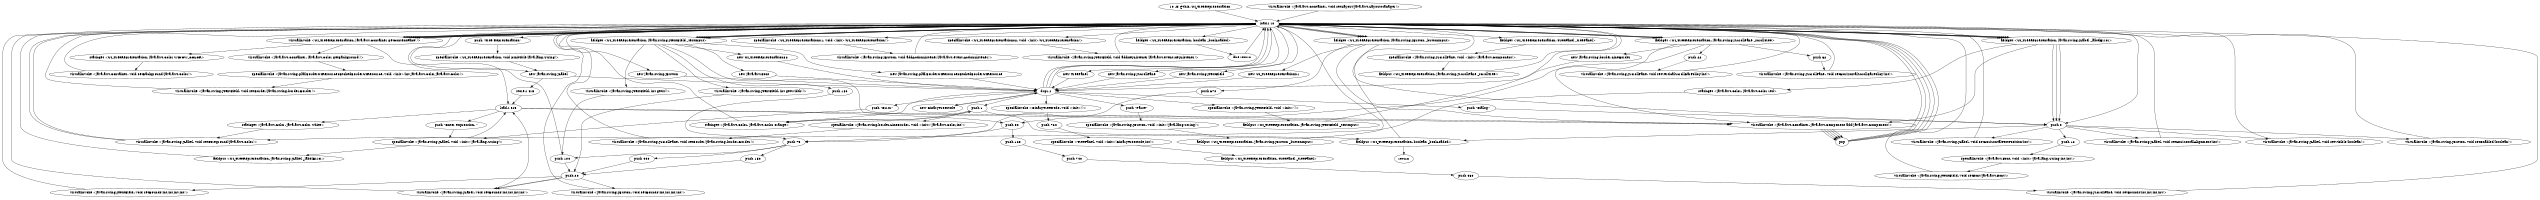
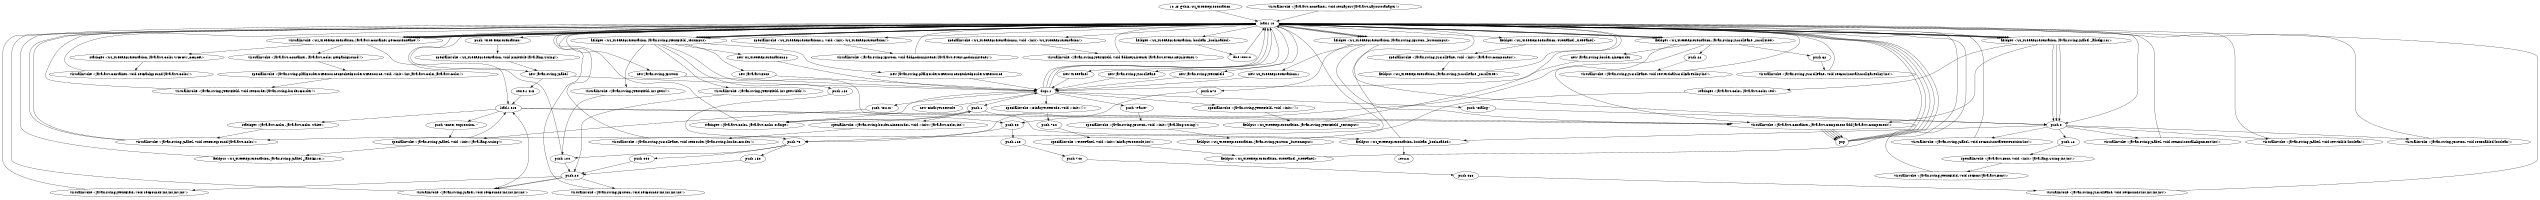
none -> (1957, 93)
(997, 99) -> none
